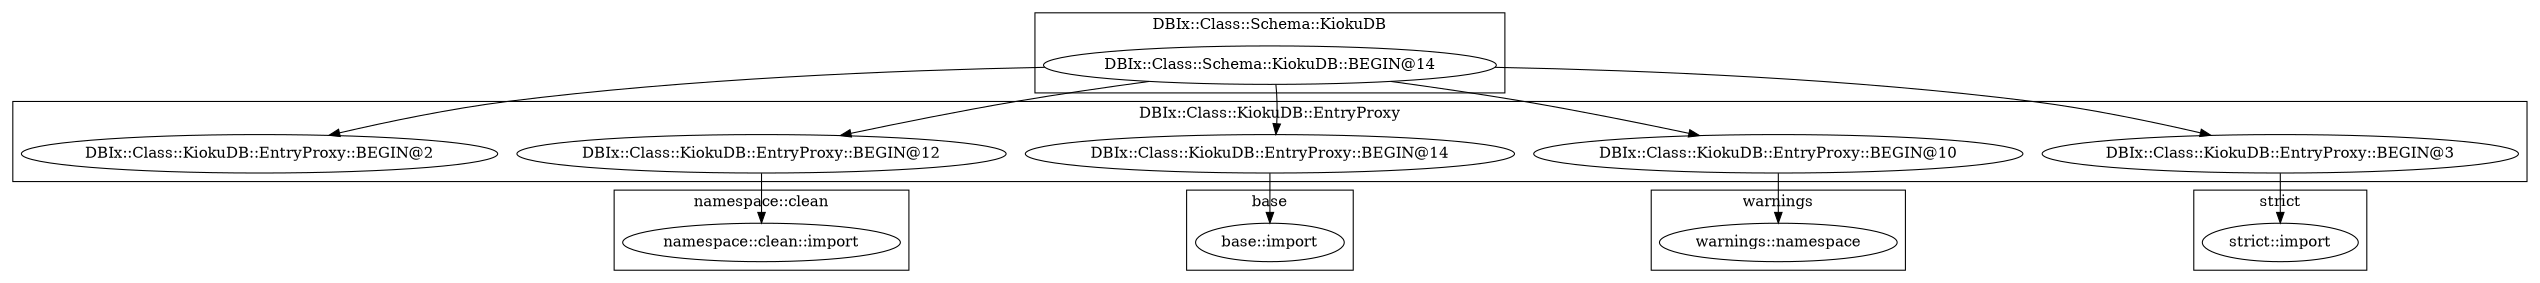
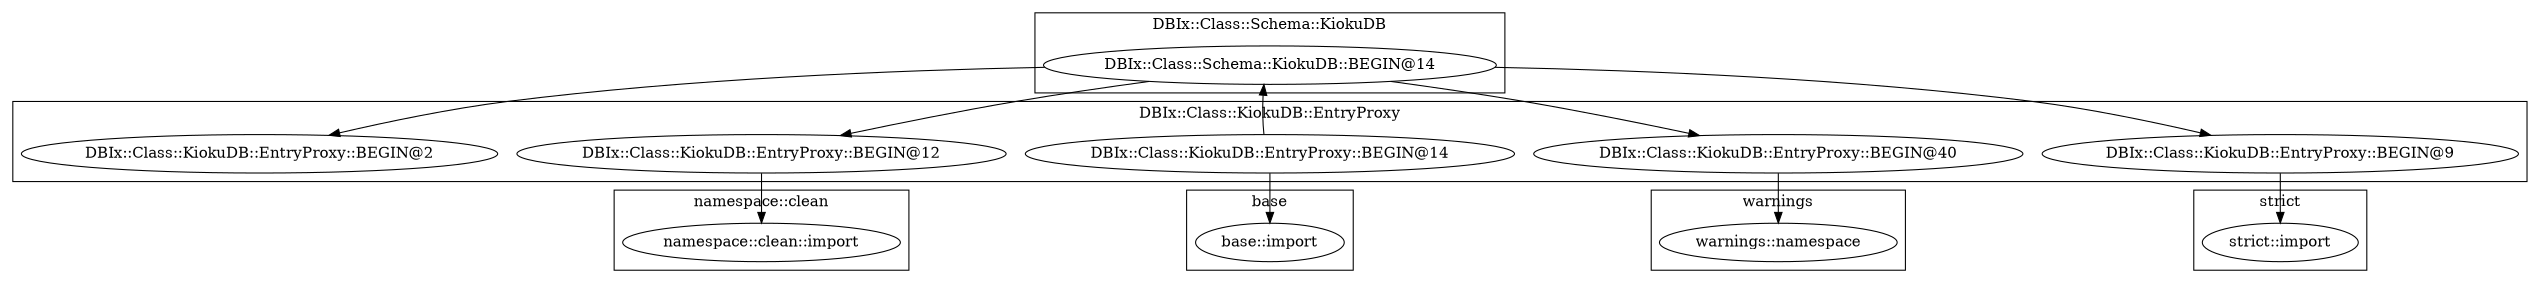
(1277, 108) -> (1263, 115)
(1778, 154) -> (1778, 154)
(2280, 154) -> (2280, 154)
